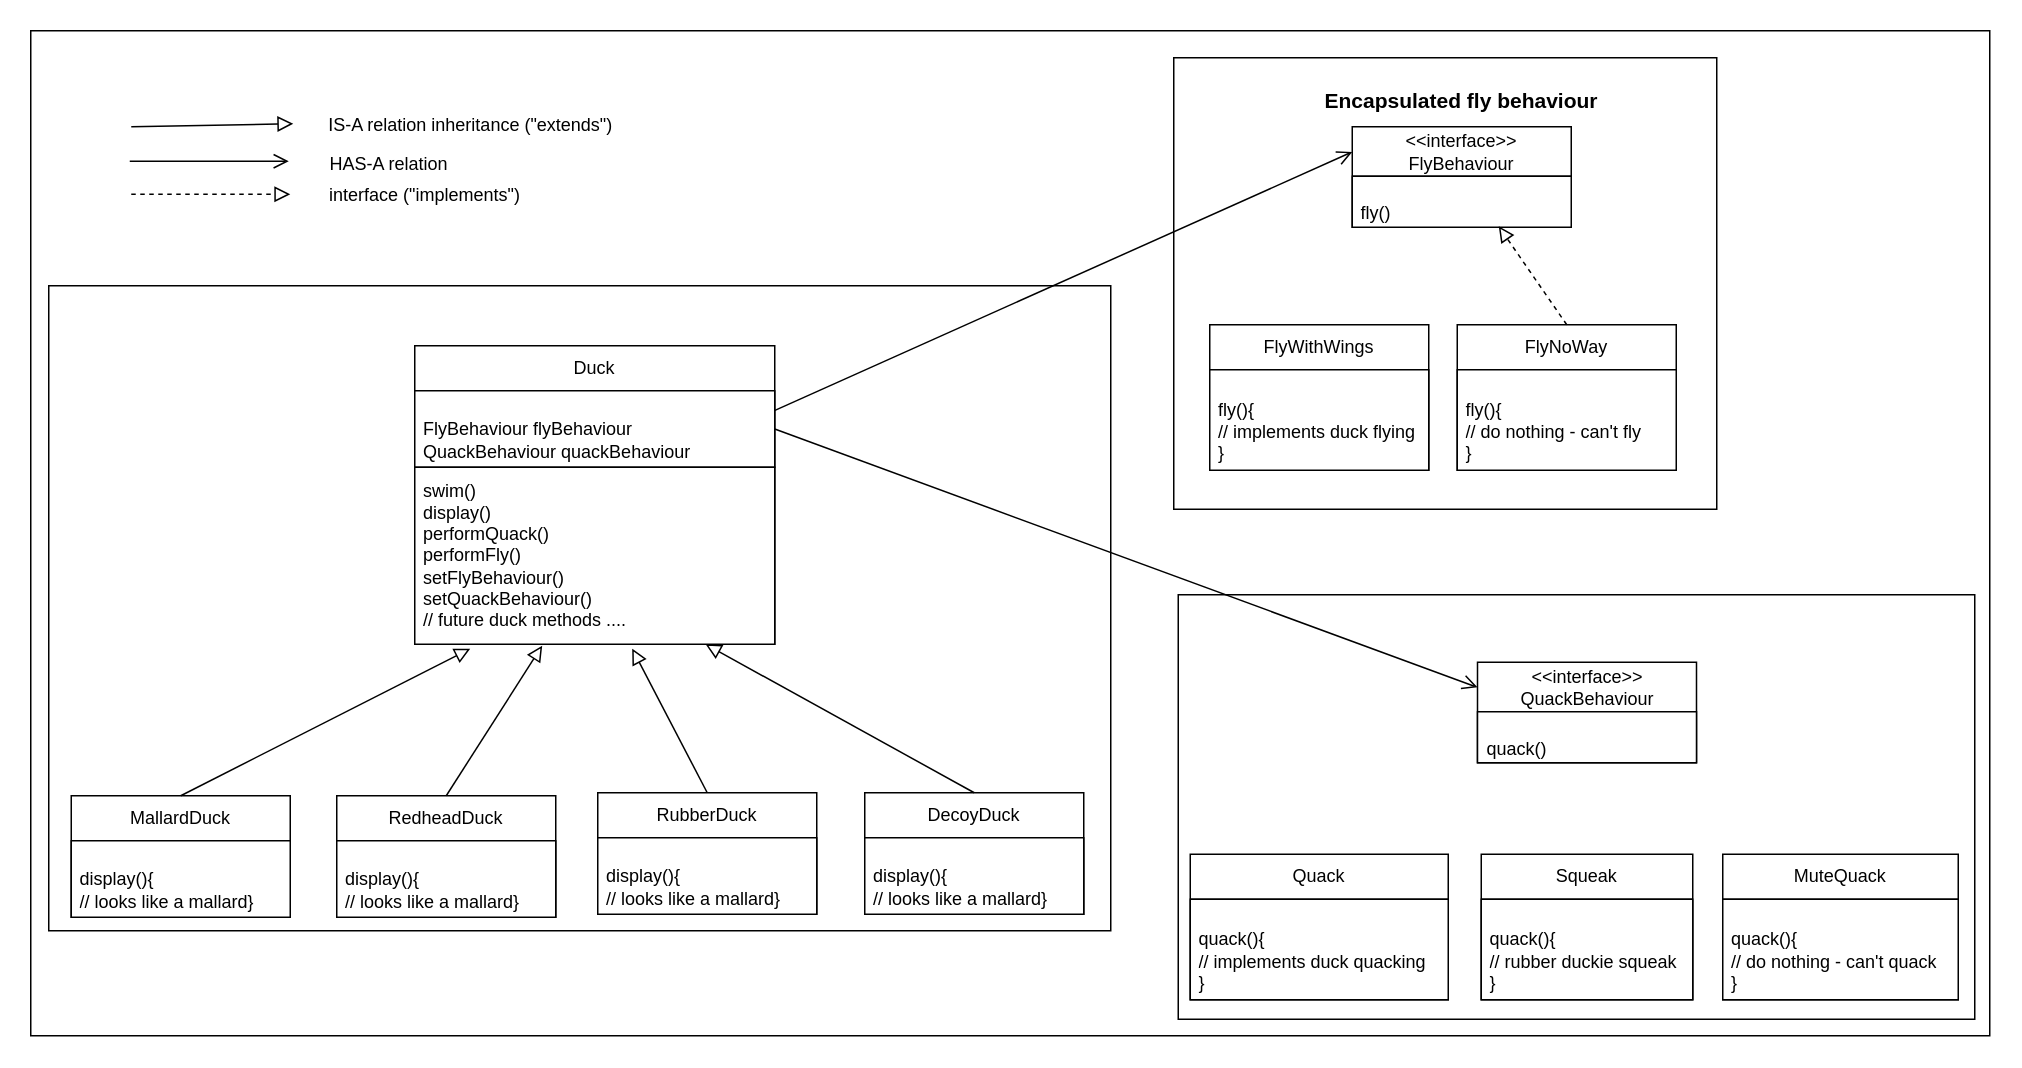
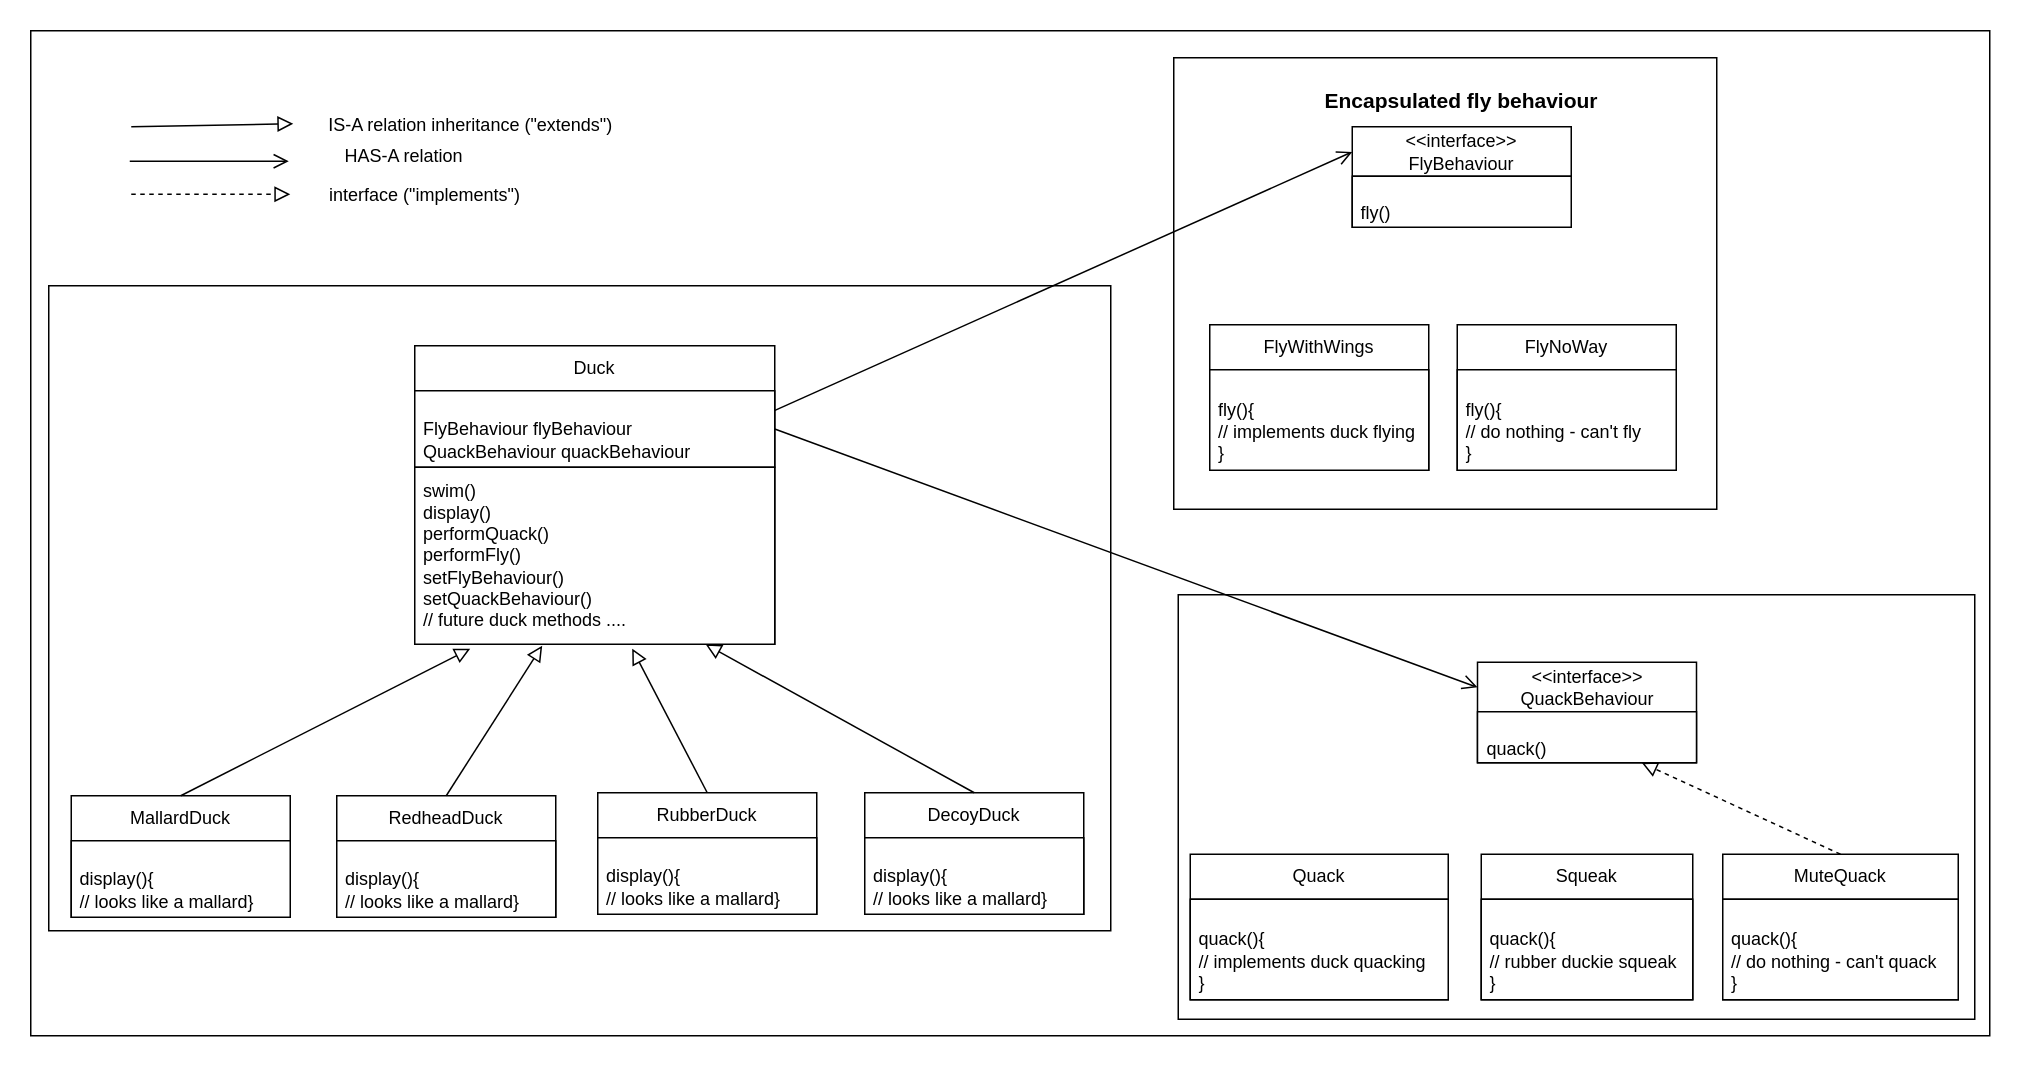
(389, 164) -> (404, 156)
(1537, 282) -> none
none -> (1748, 811)
